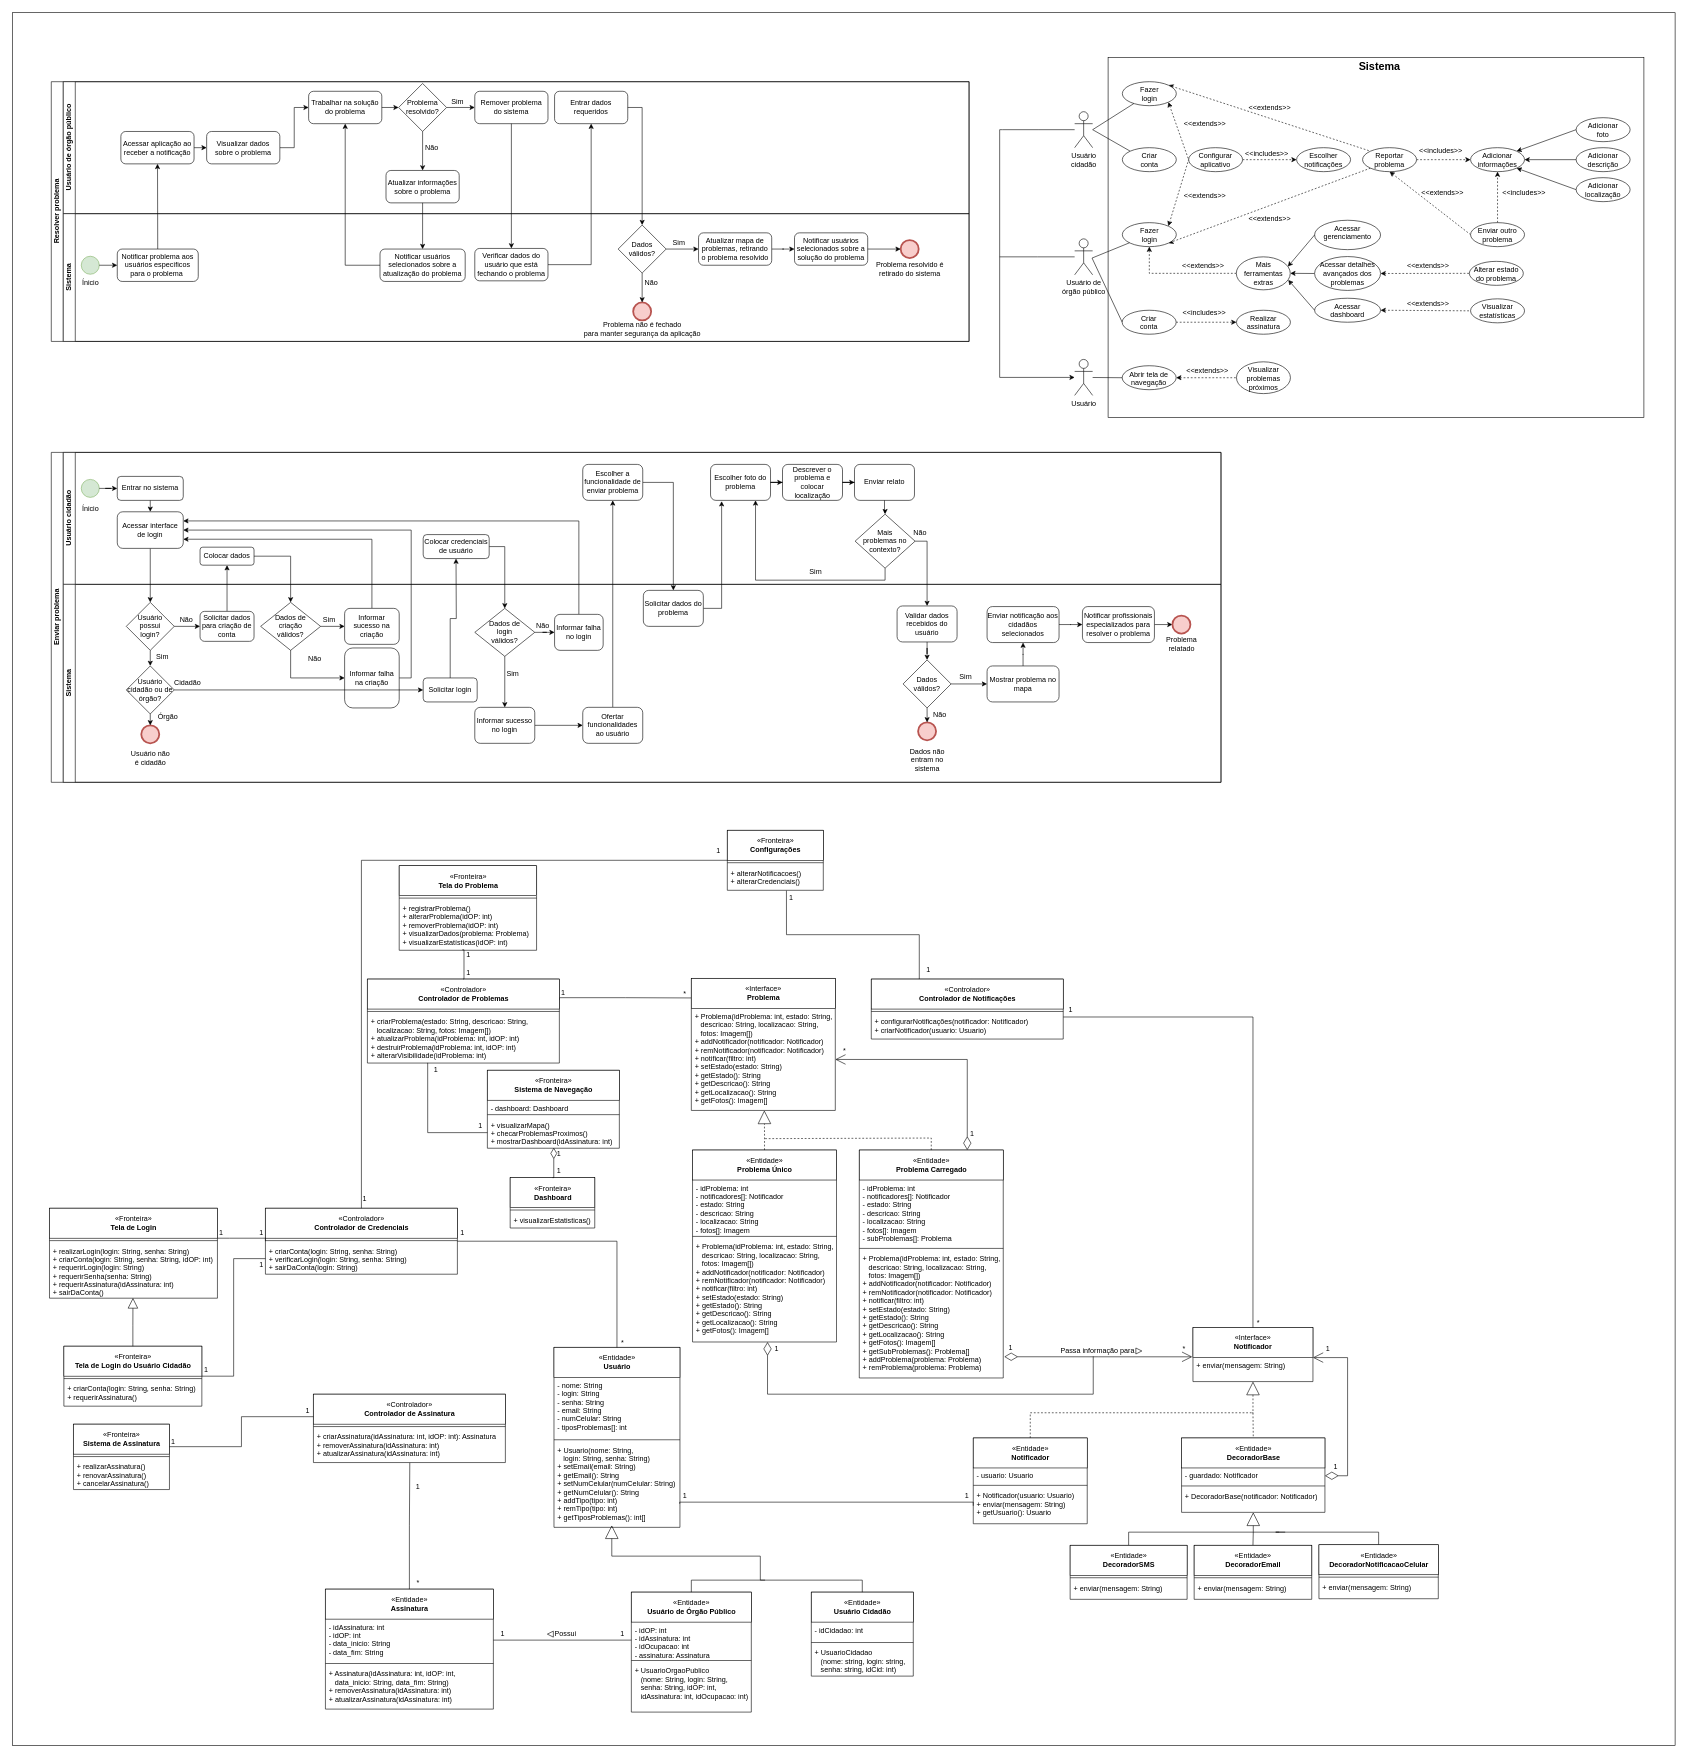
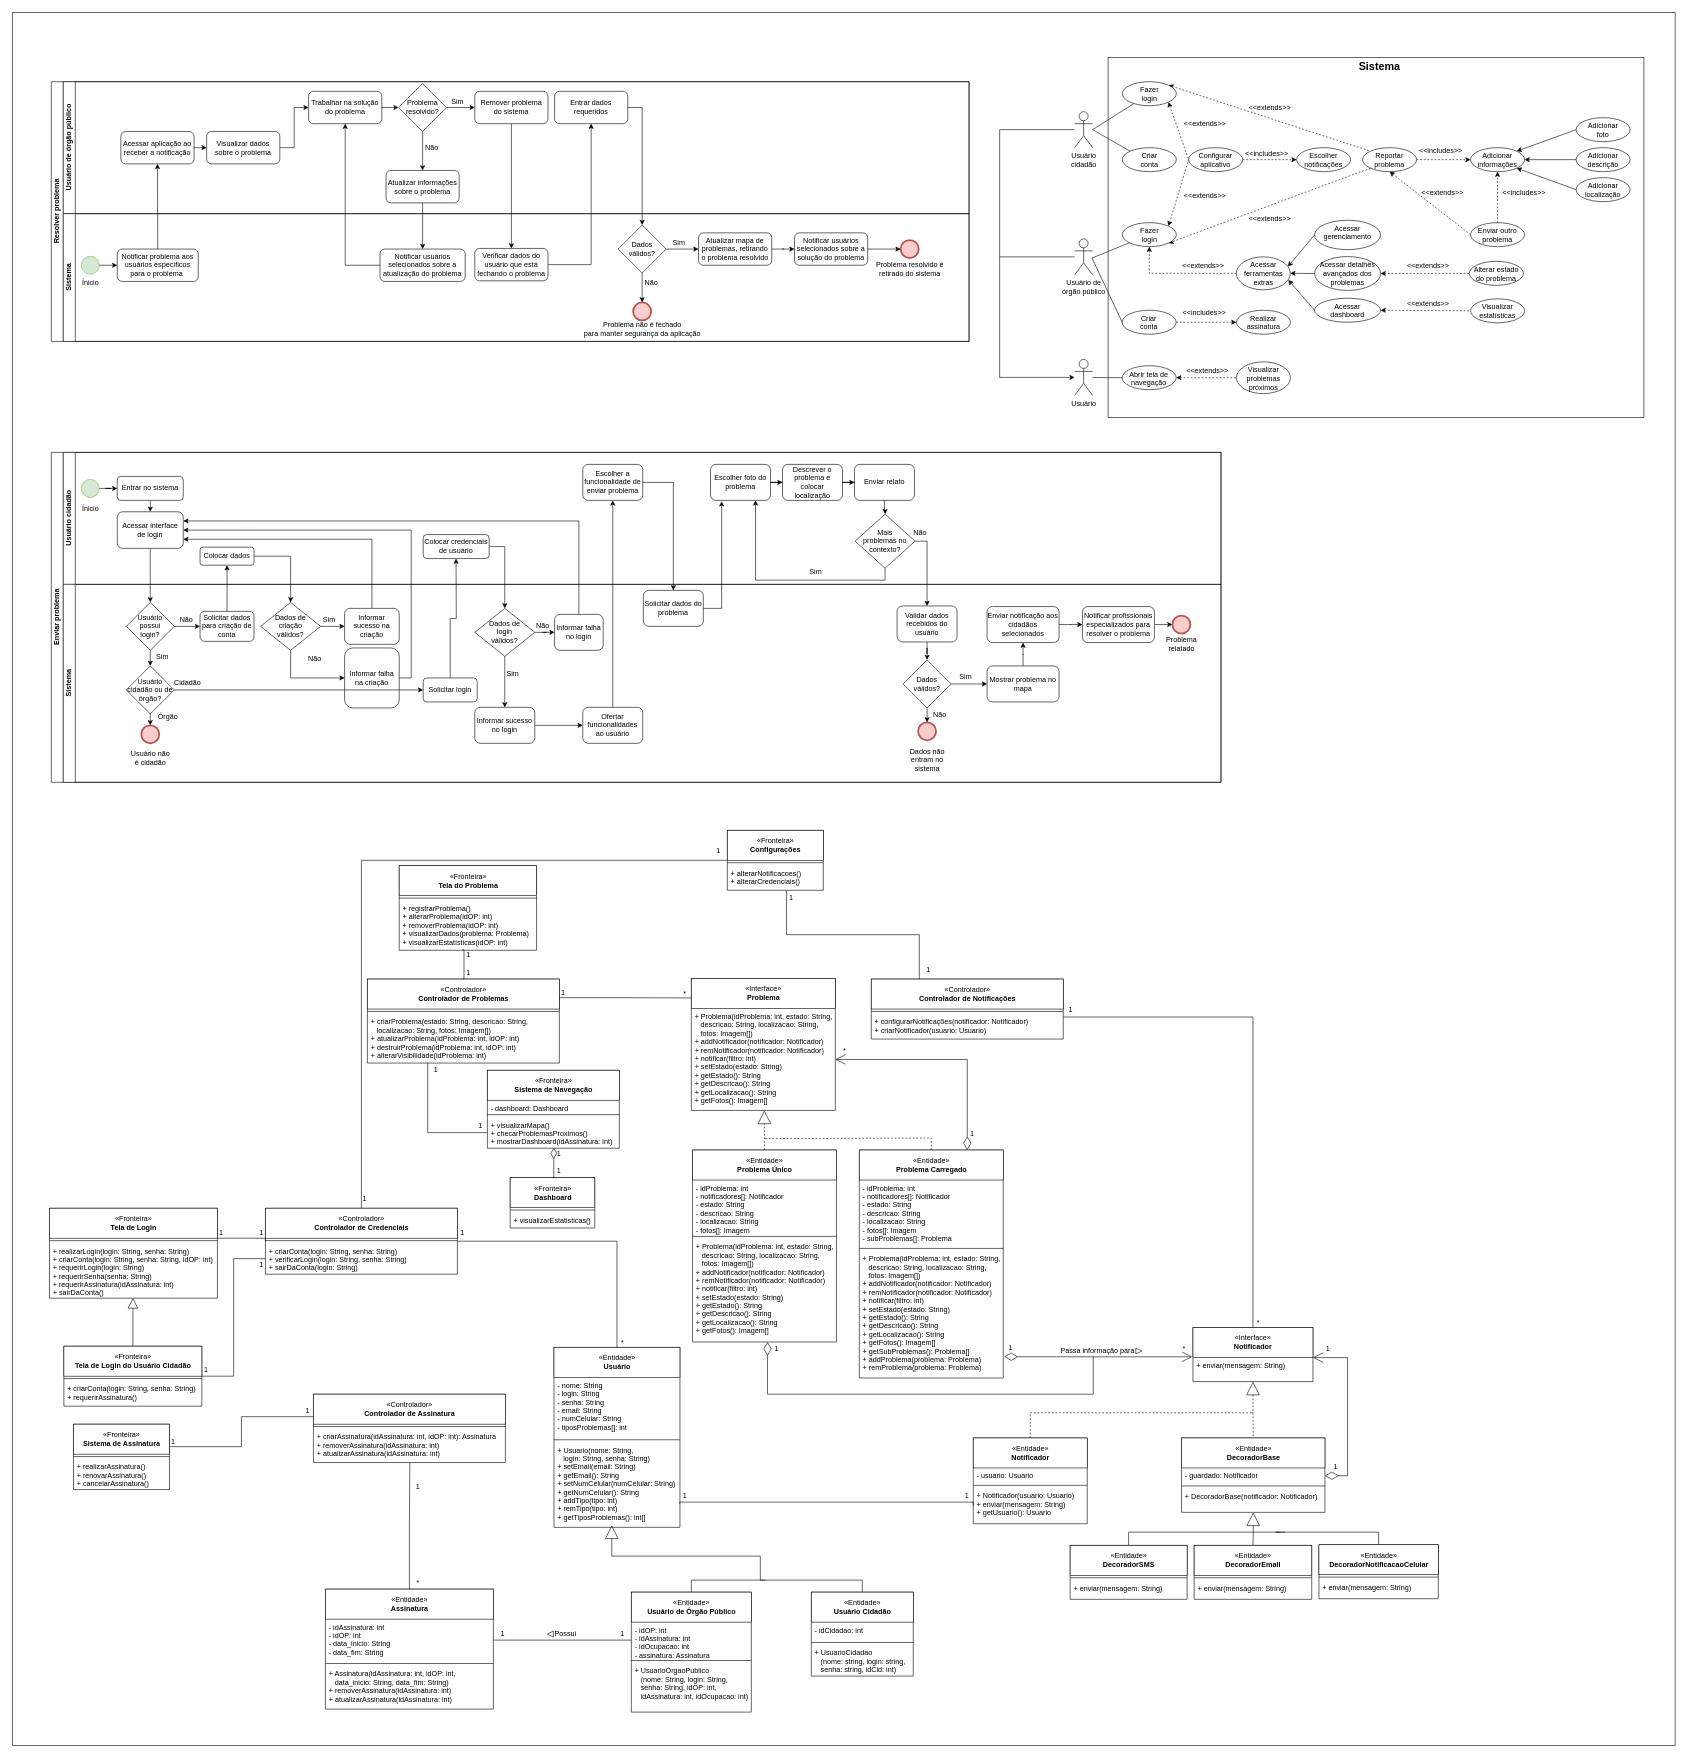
(1264, 274) -> (1264, 274)
